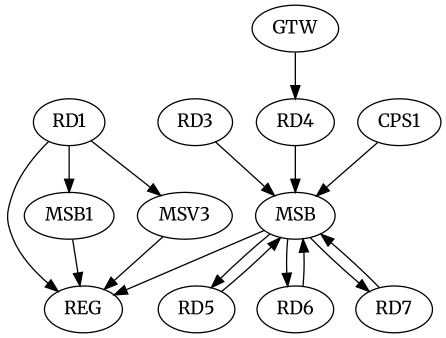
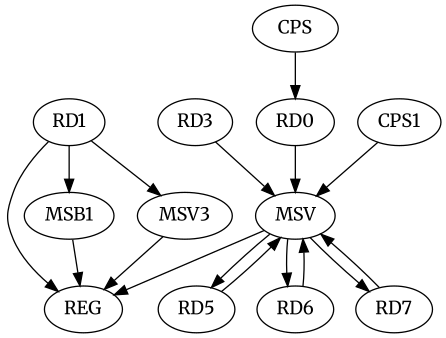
(295, 29) -> (295, 29)
(295, 122) -> (295, 122)
(295, 216) -> (295, 216)
